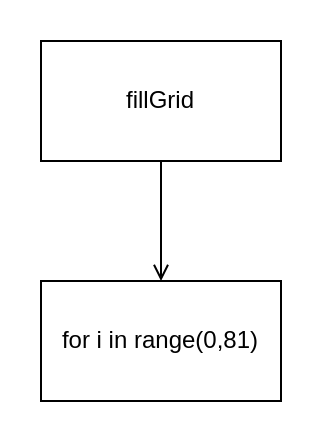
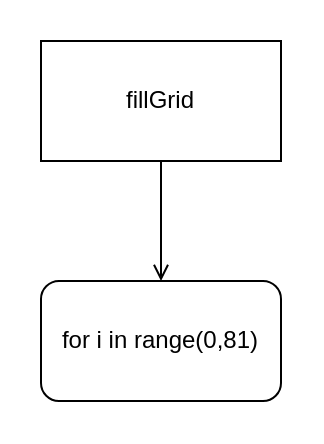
(161, 341) -> (161, 341)
